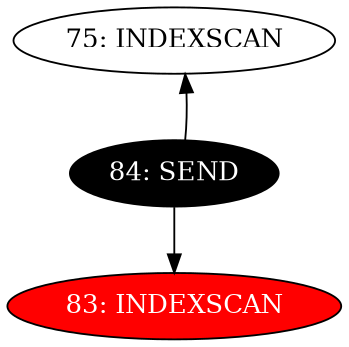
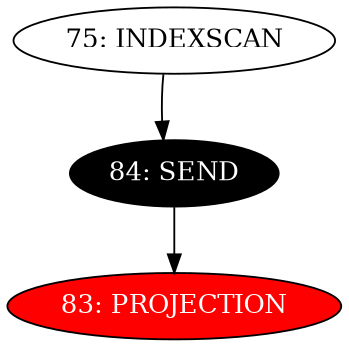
(187, 116) -> (162, 98)
(174, 306) -> (174, 306)
